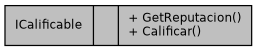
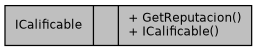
(165, 32) -> (174, 32)
